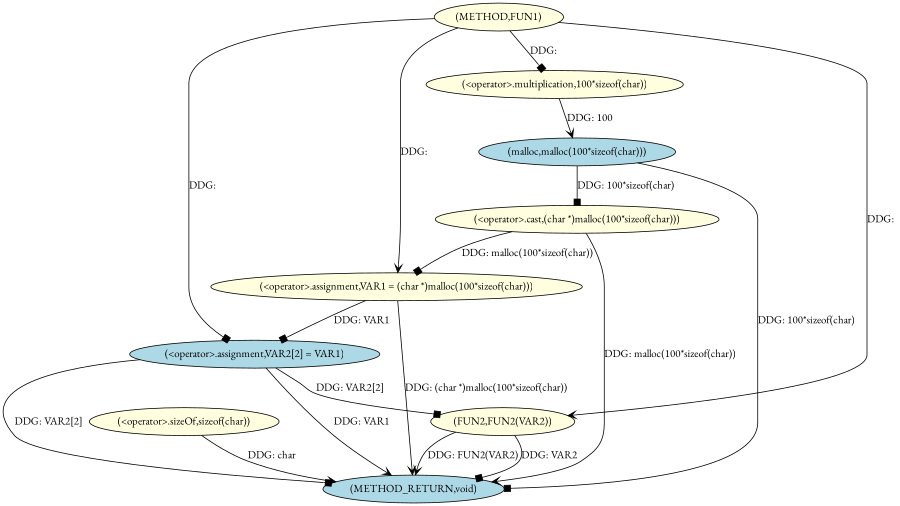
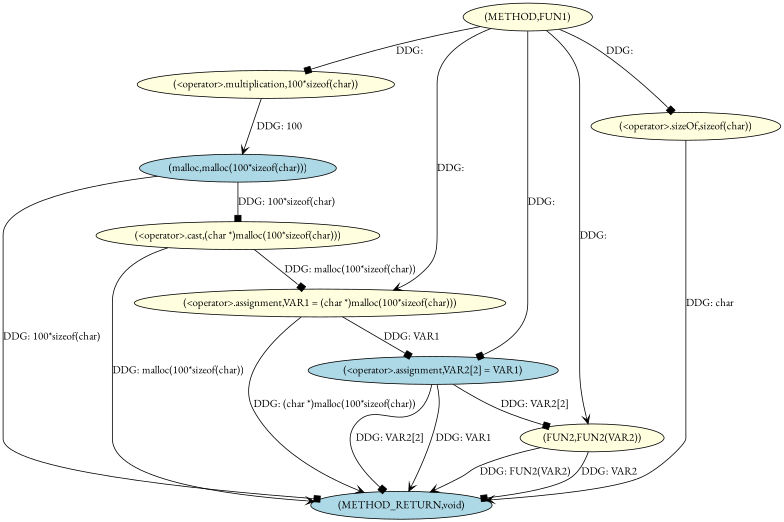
none -> (617, 63)
